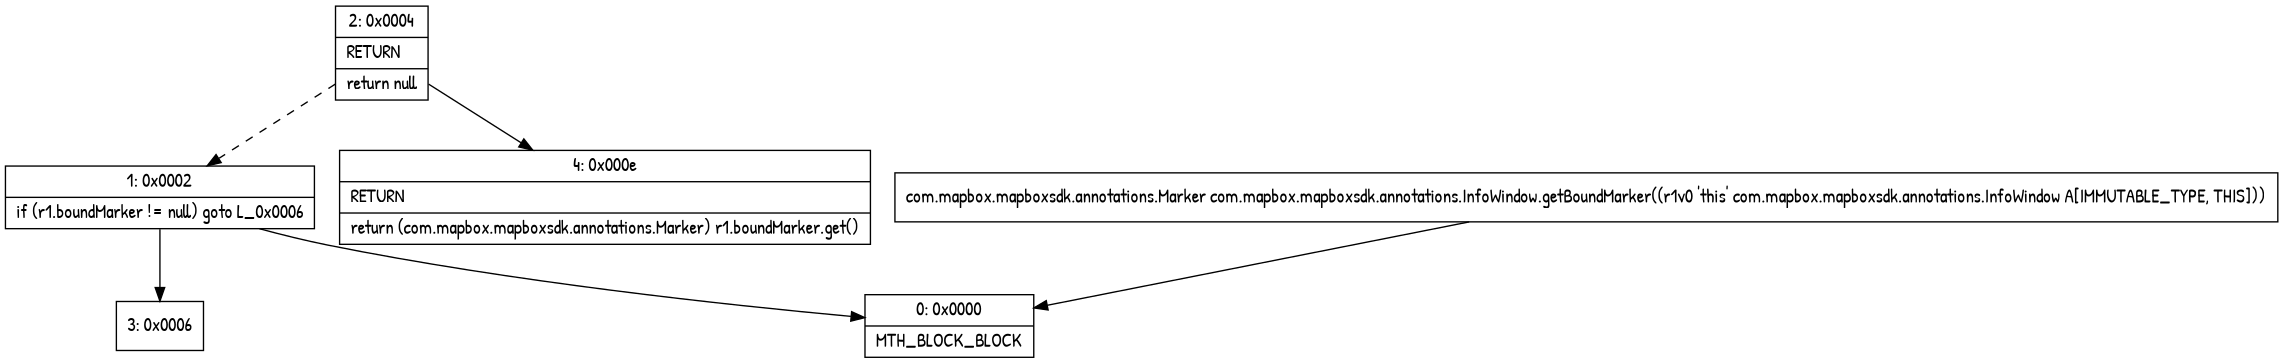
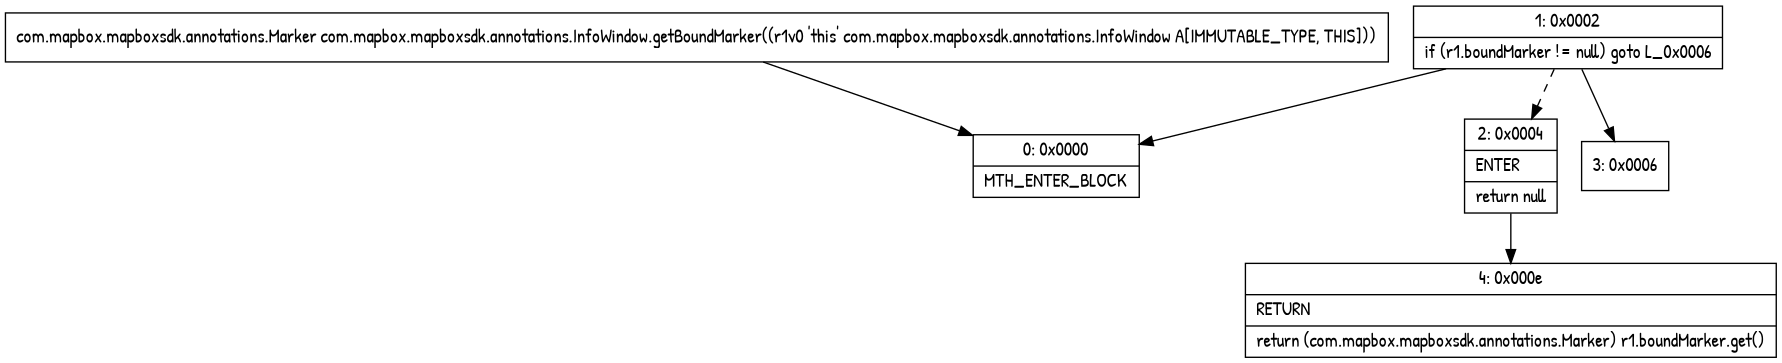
(374, 52) -> (1498, 165)
(277, 121) -> (1546, 88)
(949, 341) -> (1056, 181)
